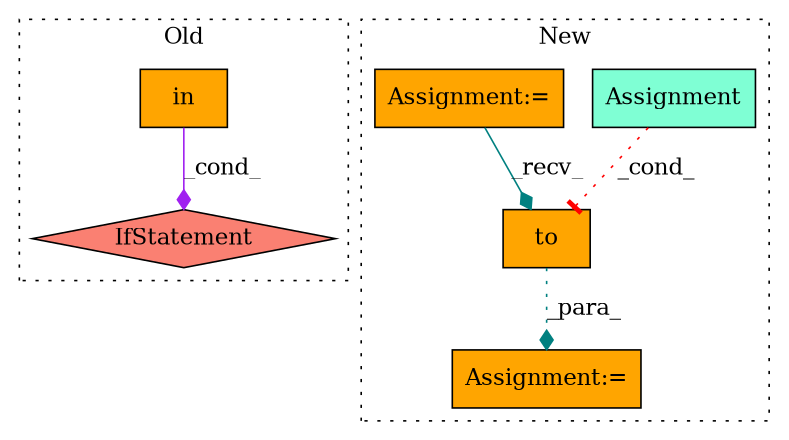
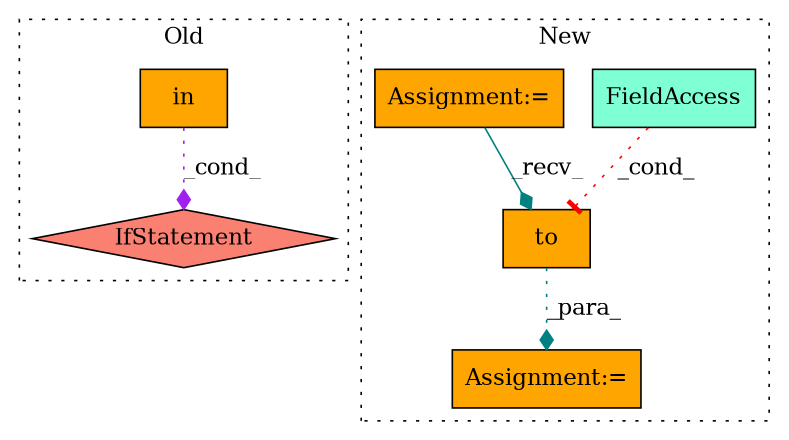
(674, 98) -> (674, 98)
(184, 159) -> (184, 159)
